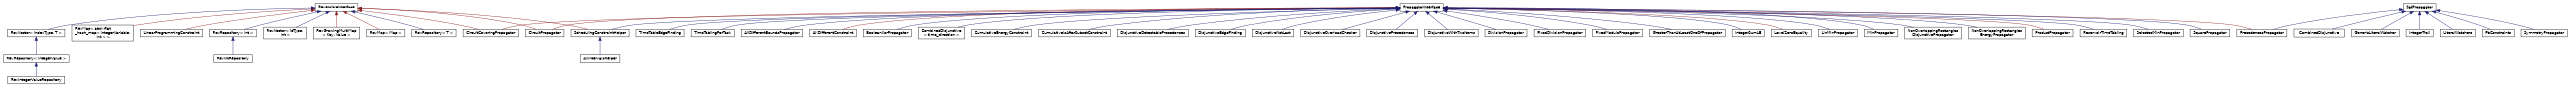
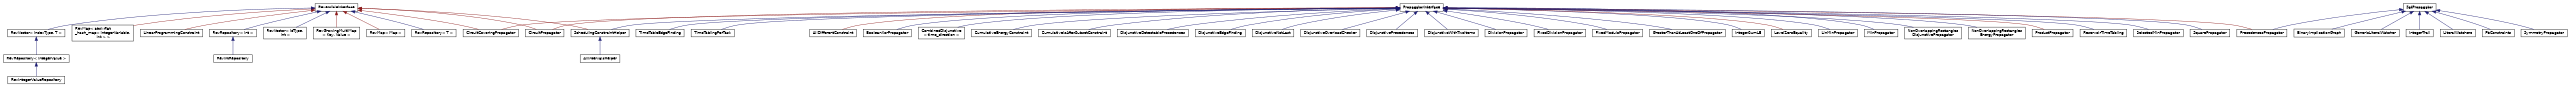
(772, 33) -> none
(2319, 33) -> (2319, 33)
